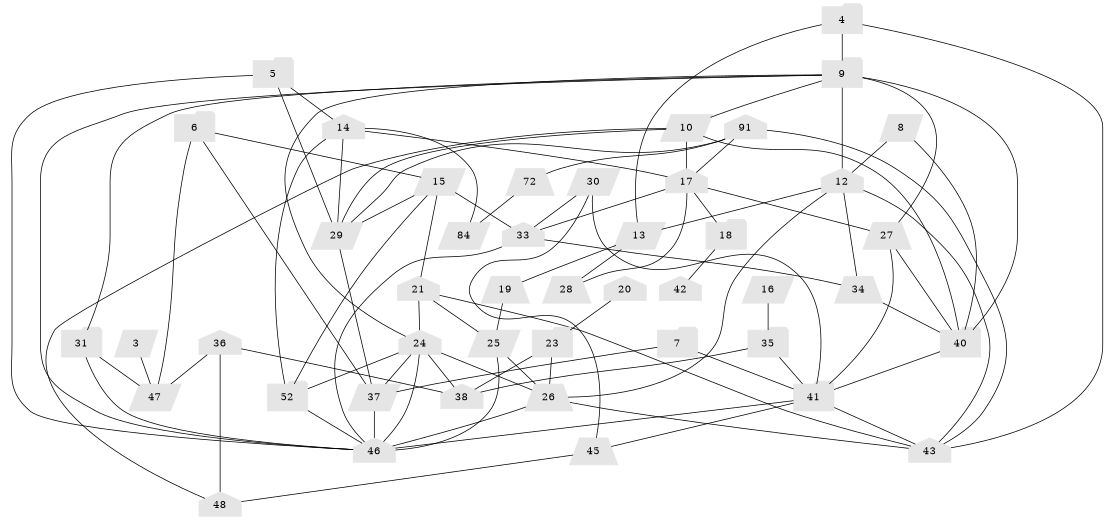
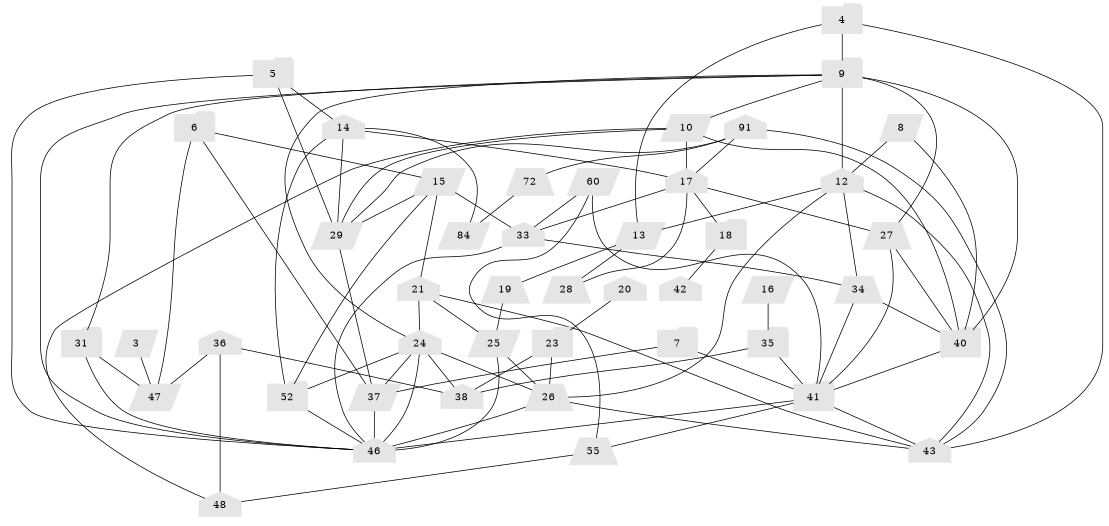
(594, 182) -> (594, 182)
none -> (836, 344)
(594, 451) -> (594, 451)
